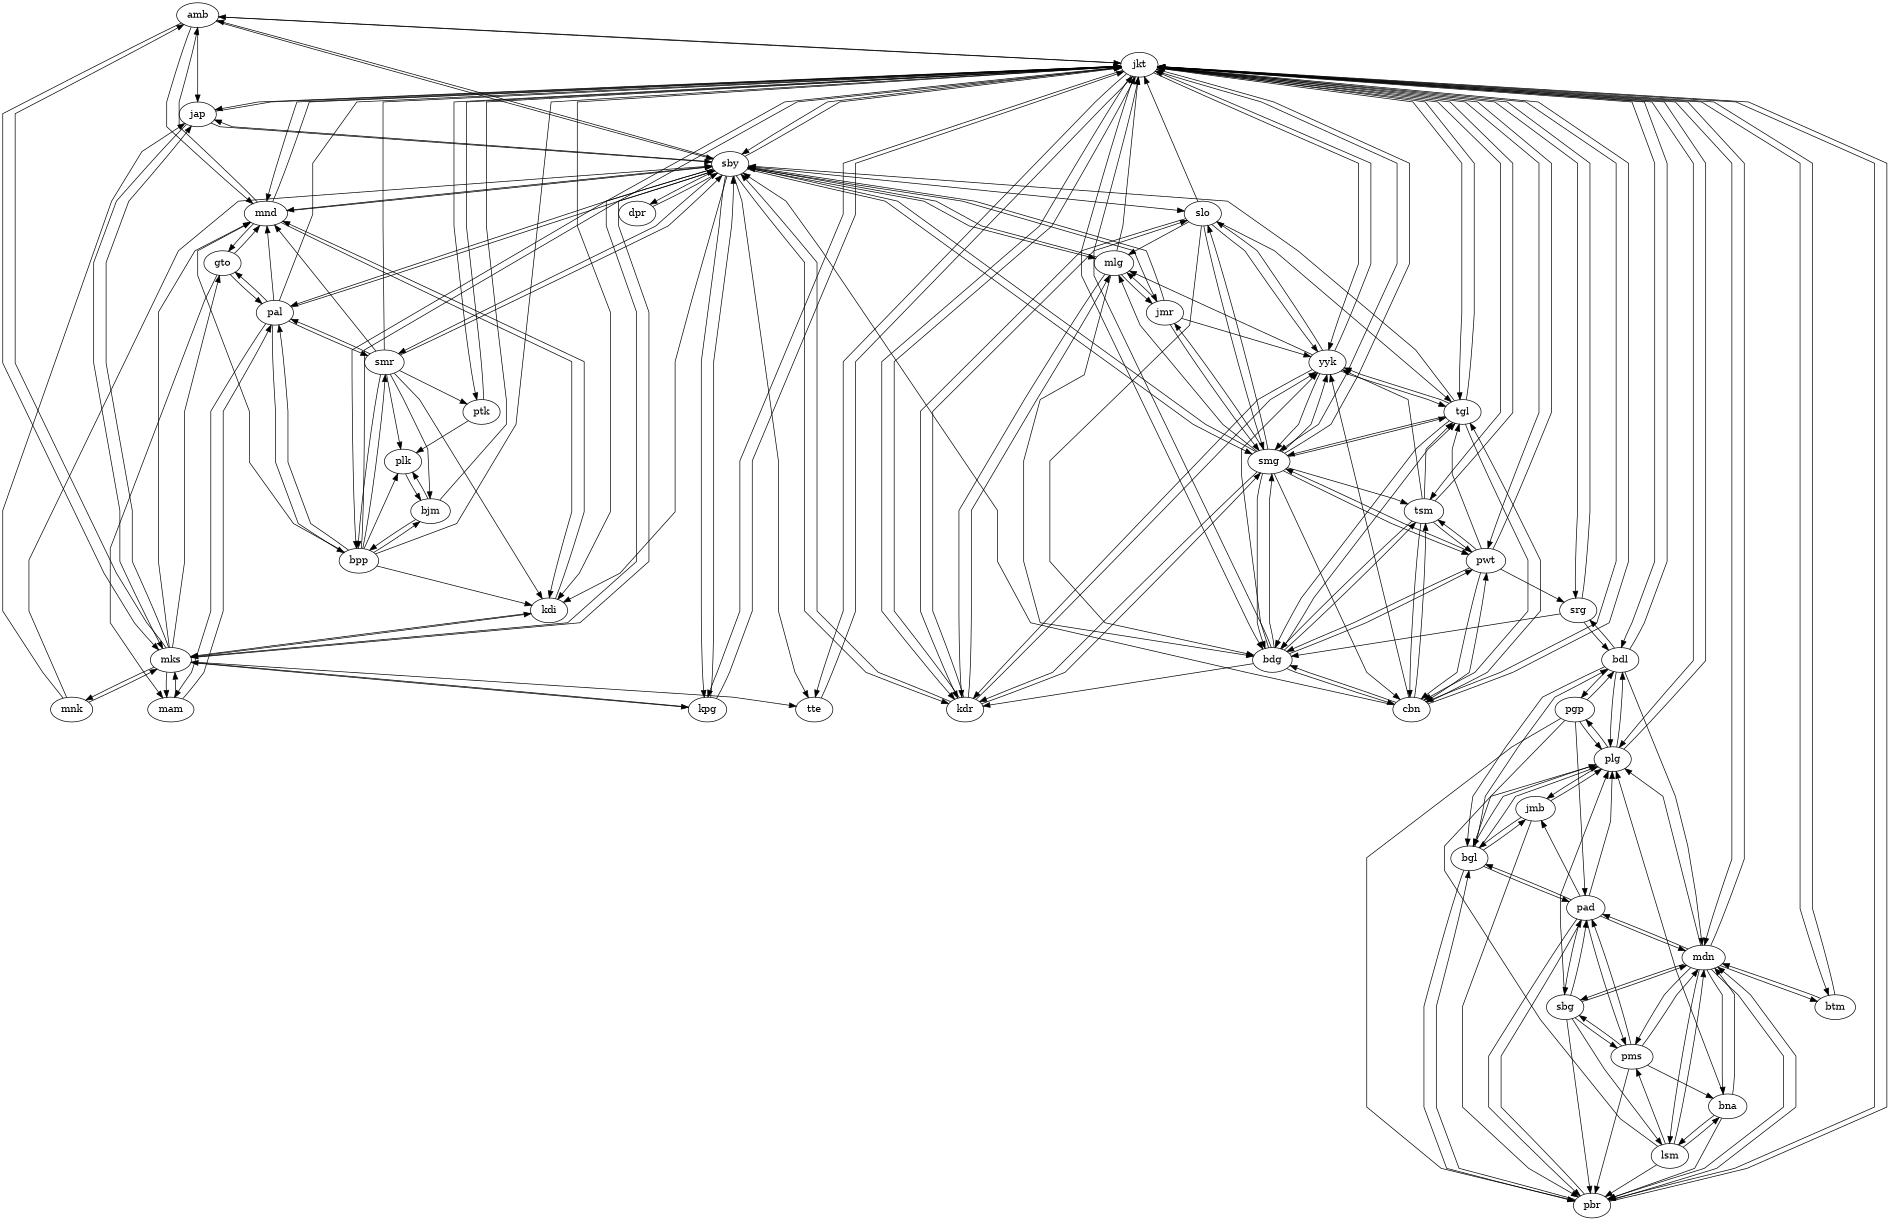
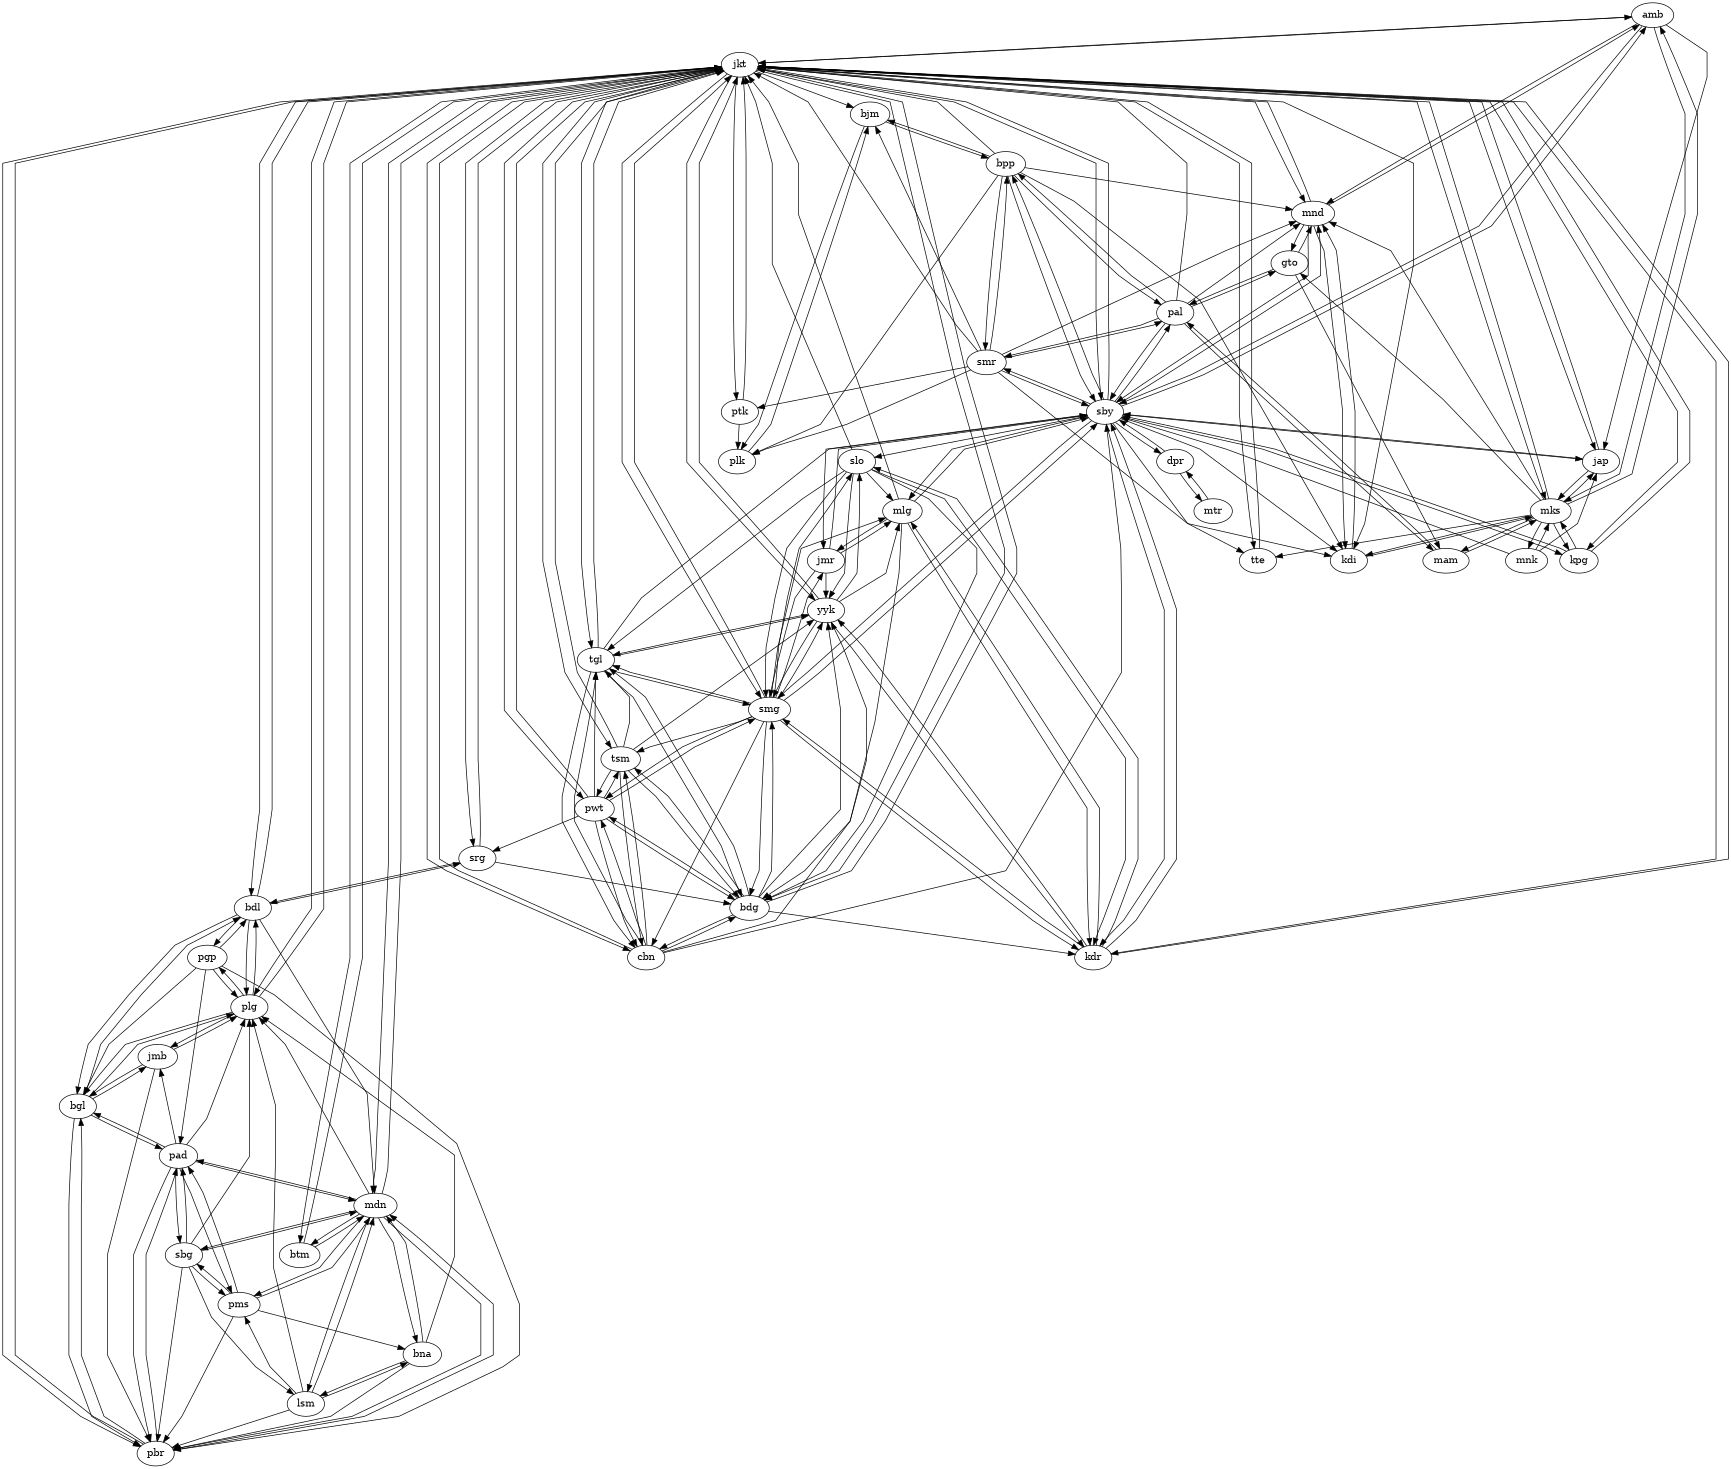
(486, 131) -> (801, 88)
none -> (1213, 511)
